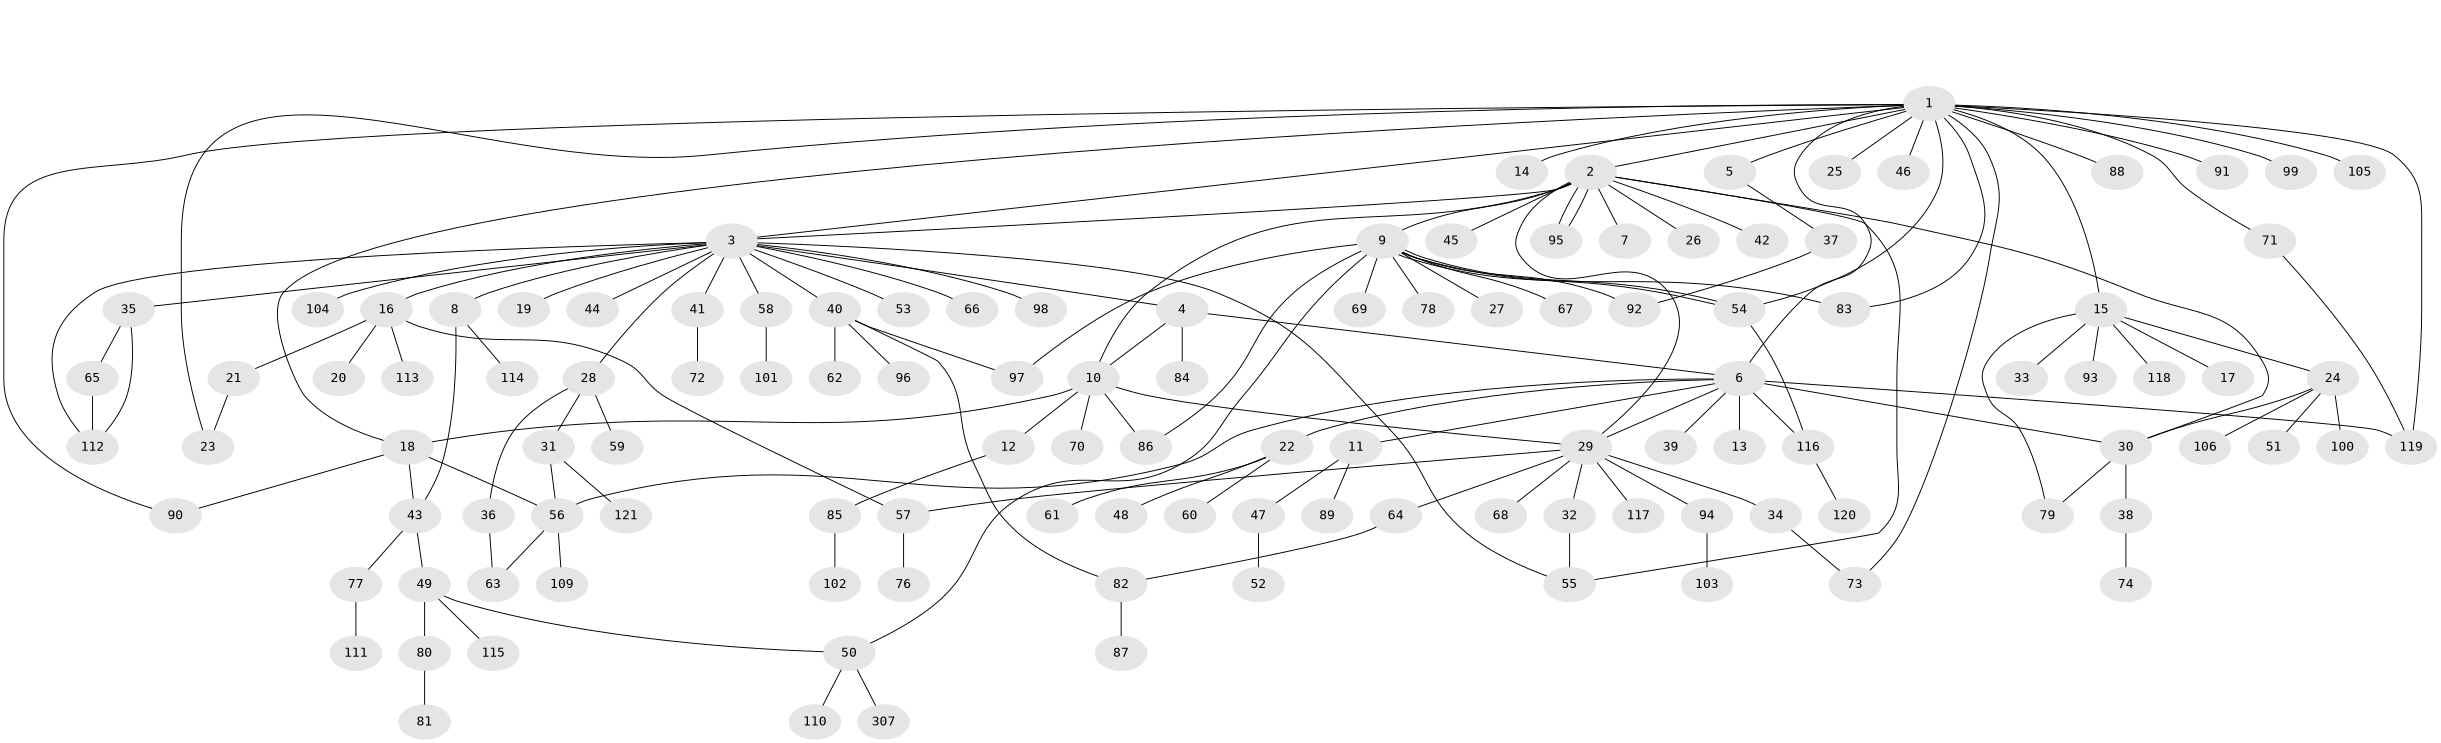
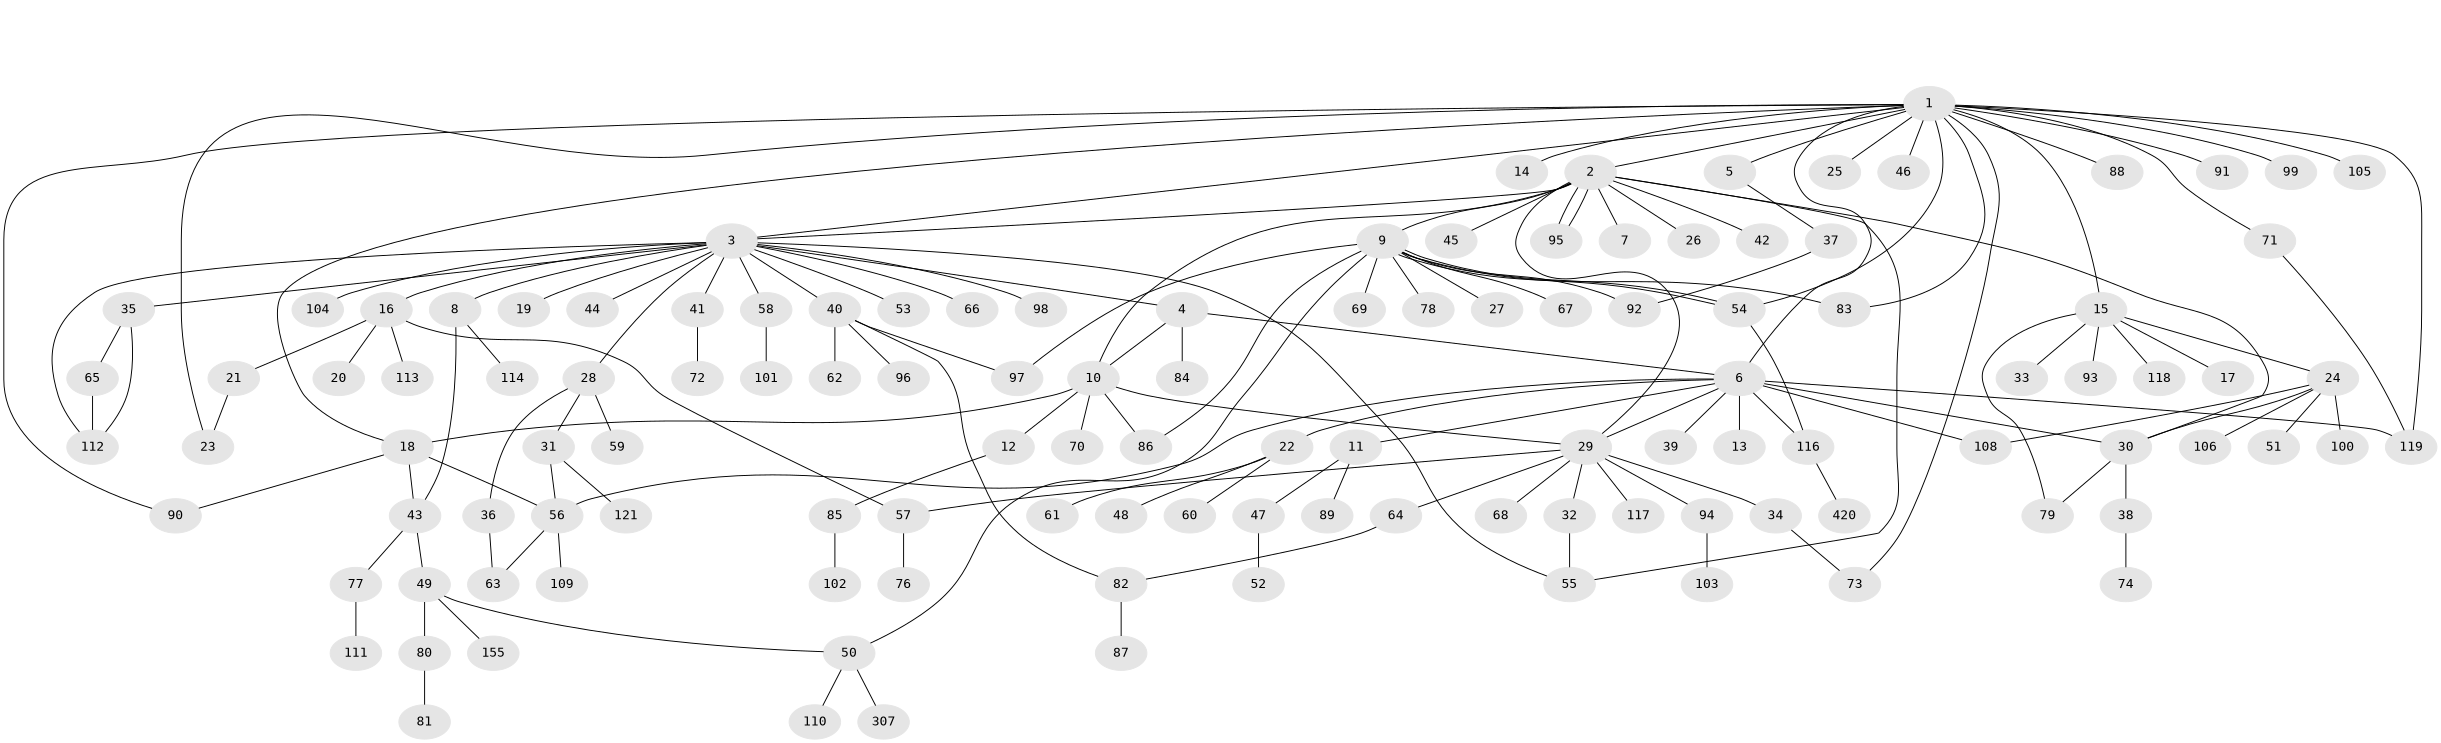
none -> (1986, 447)
(1844, 516) -> (1844, 516)
(493, 653) -> (493, 653)
